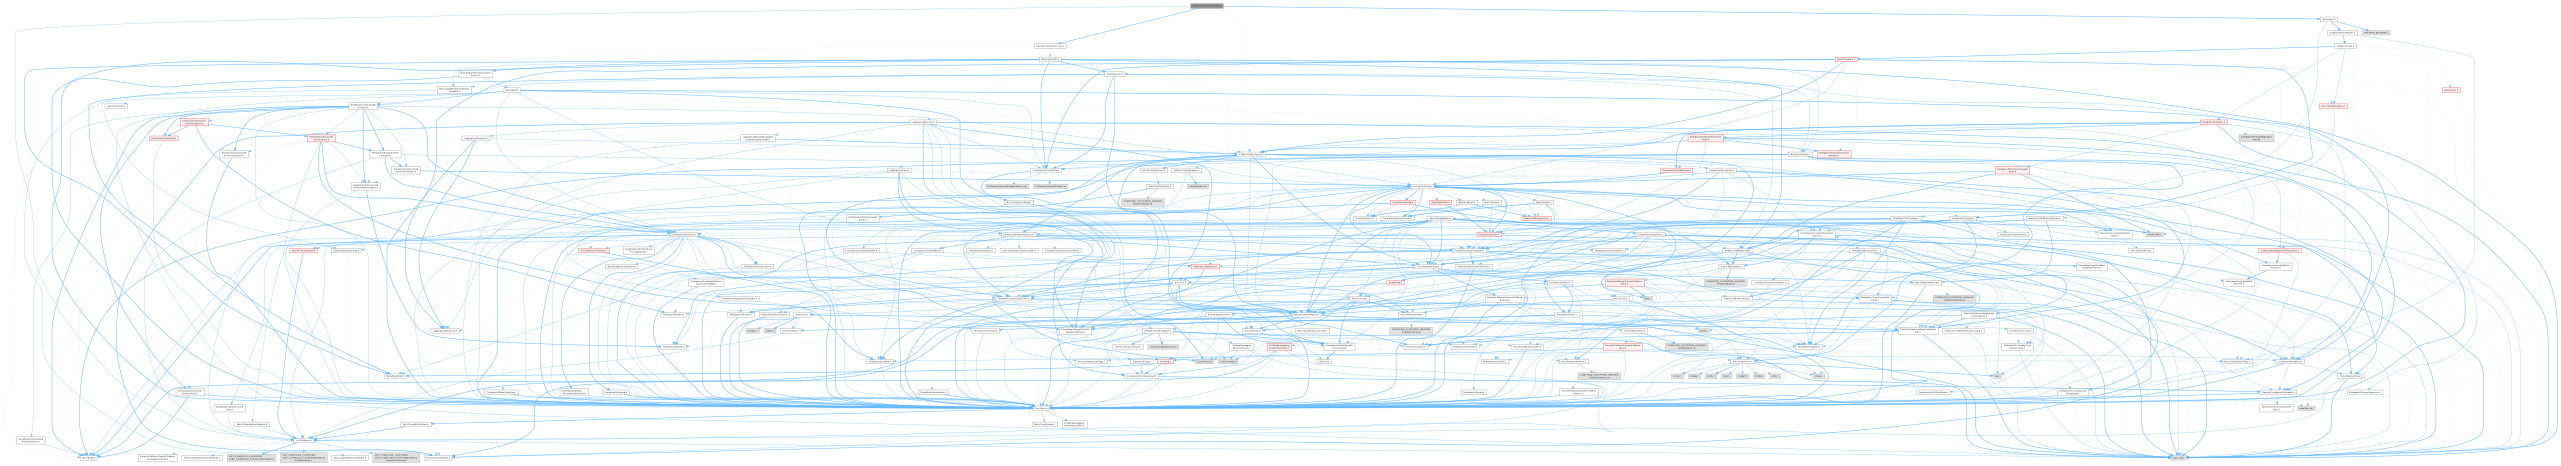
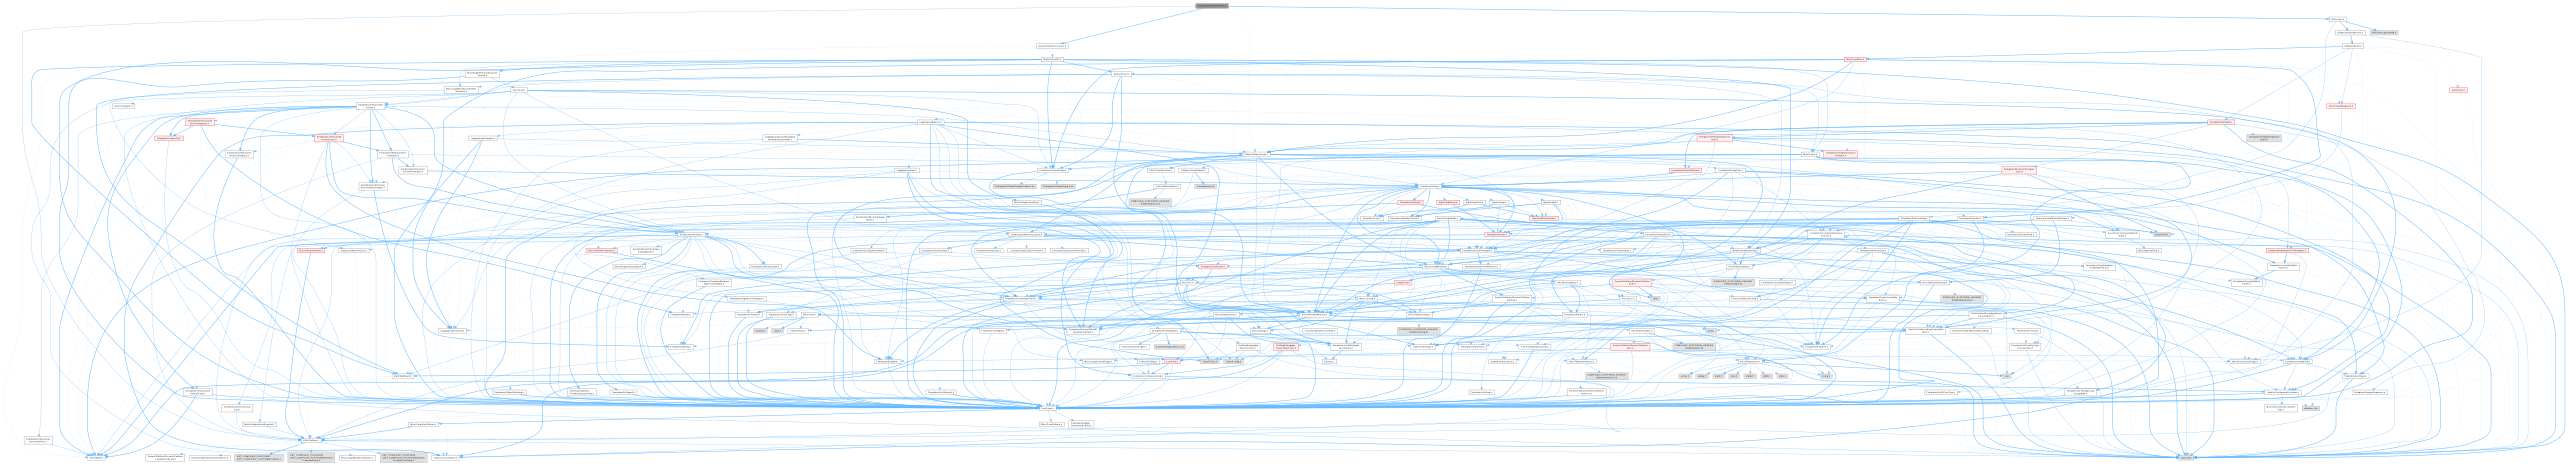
(1801, 154) -> (1810, 154)
